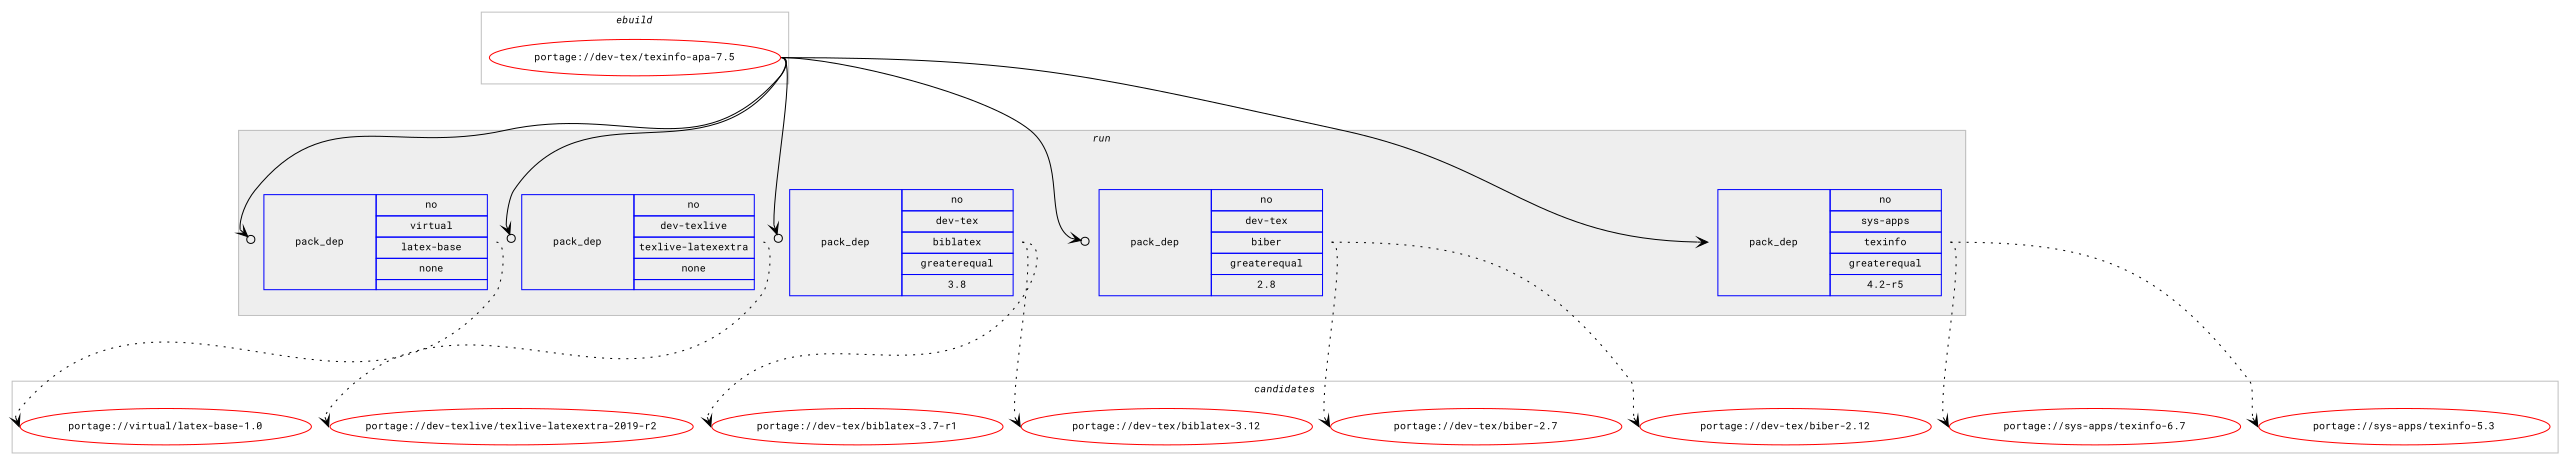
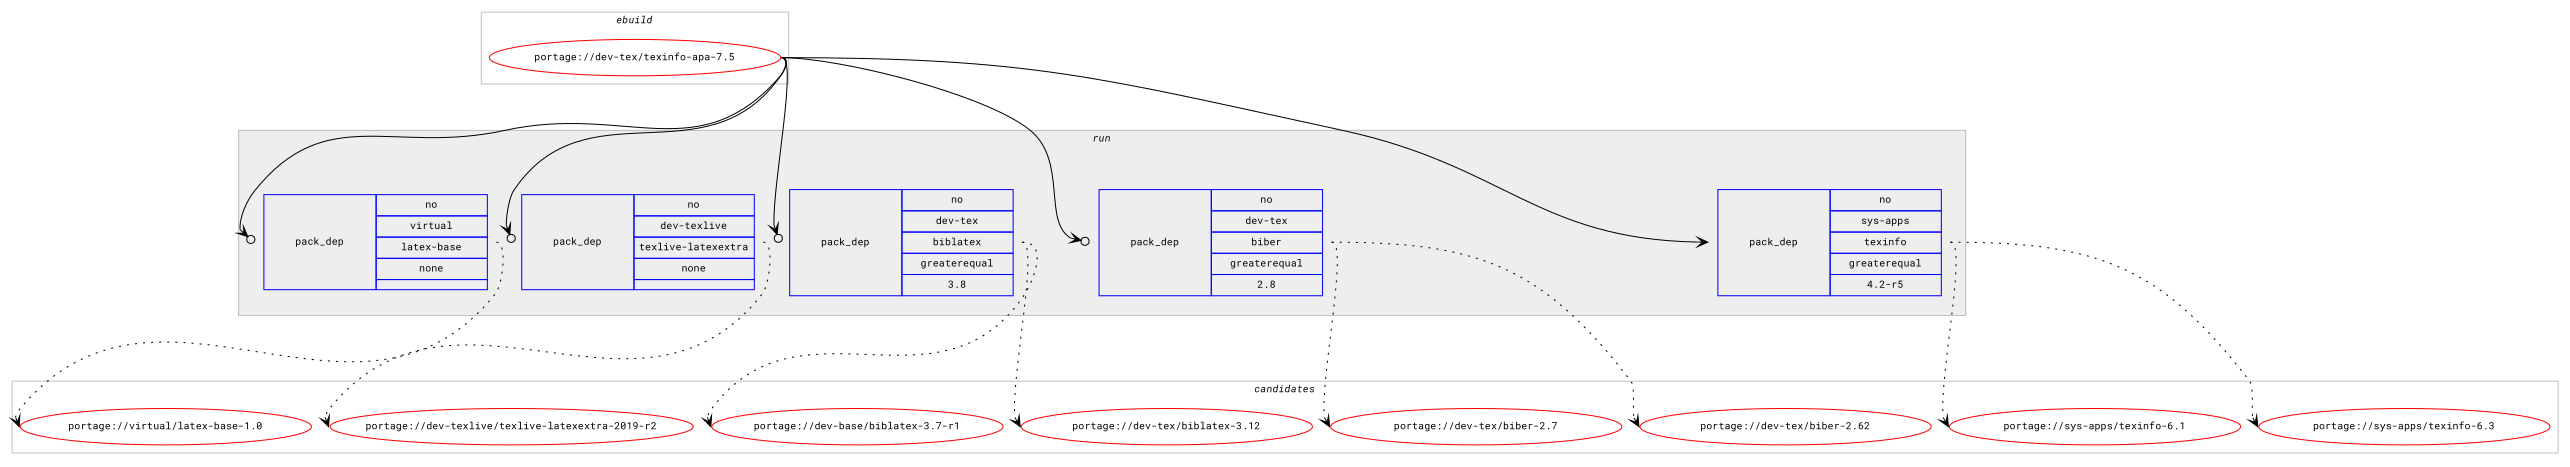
(857, 427) -> (857, 427)
(1786, 427) -> (1786, 427)
(2095, 427) -> (2095, 427)
(2404, 427) -> (2404, 427)
